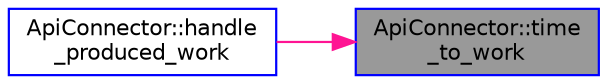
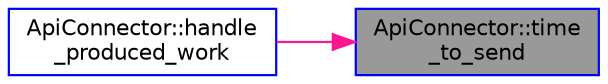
(477, 42) -> (477, 42)
